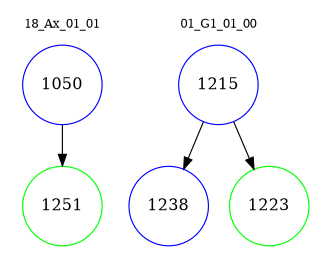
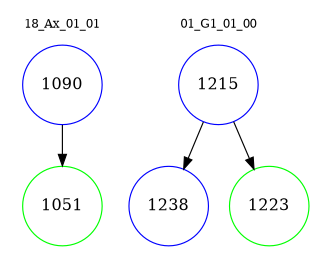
(62, 85) -> (62, 85)
(62, 206) -> (62, 206)
